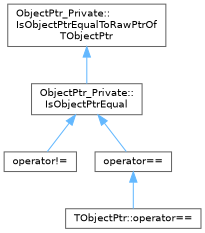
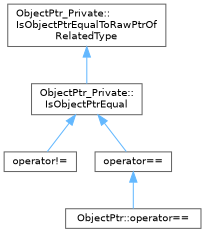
(87, 25) -> (87, 25)
(133, 219) -> (133, 219)
